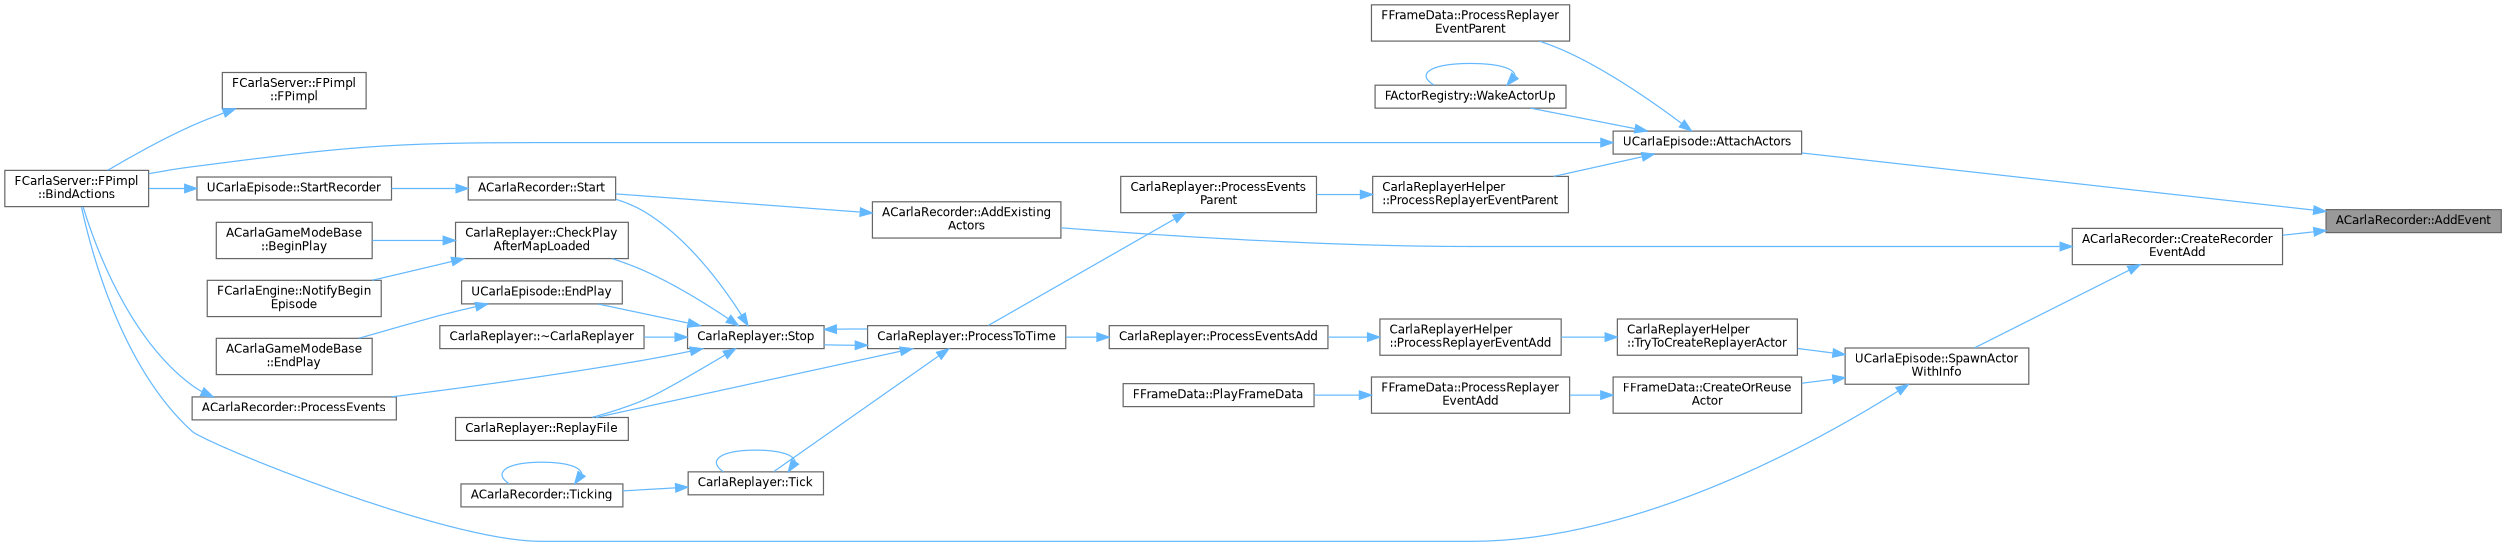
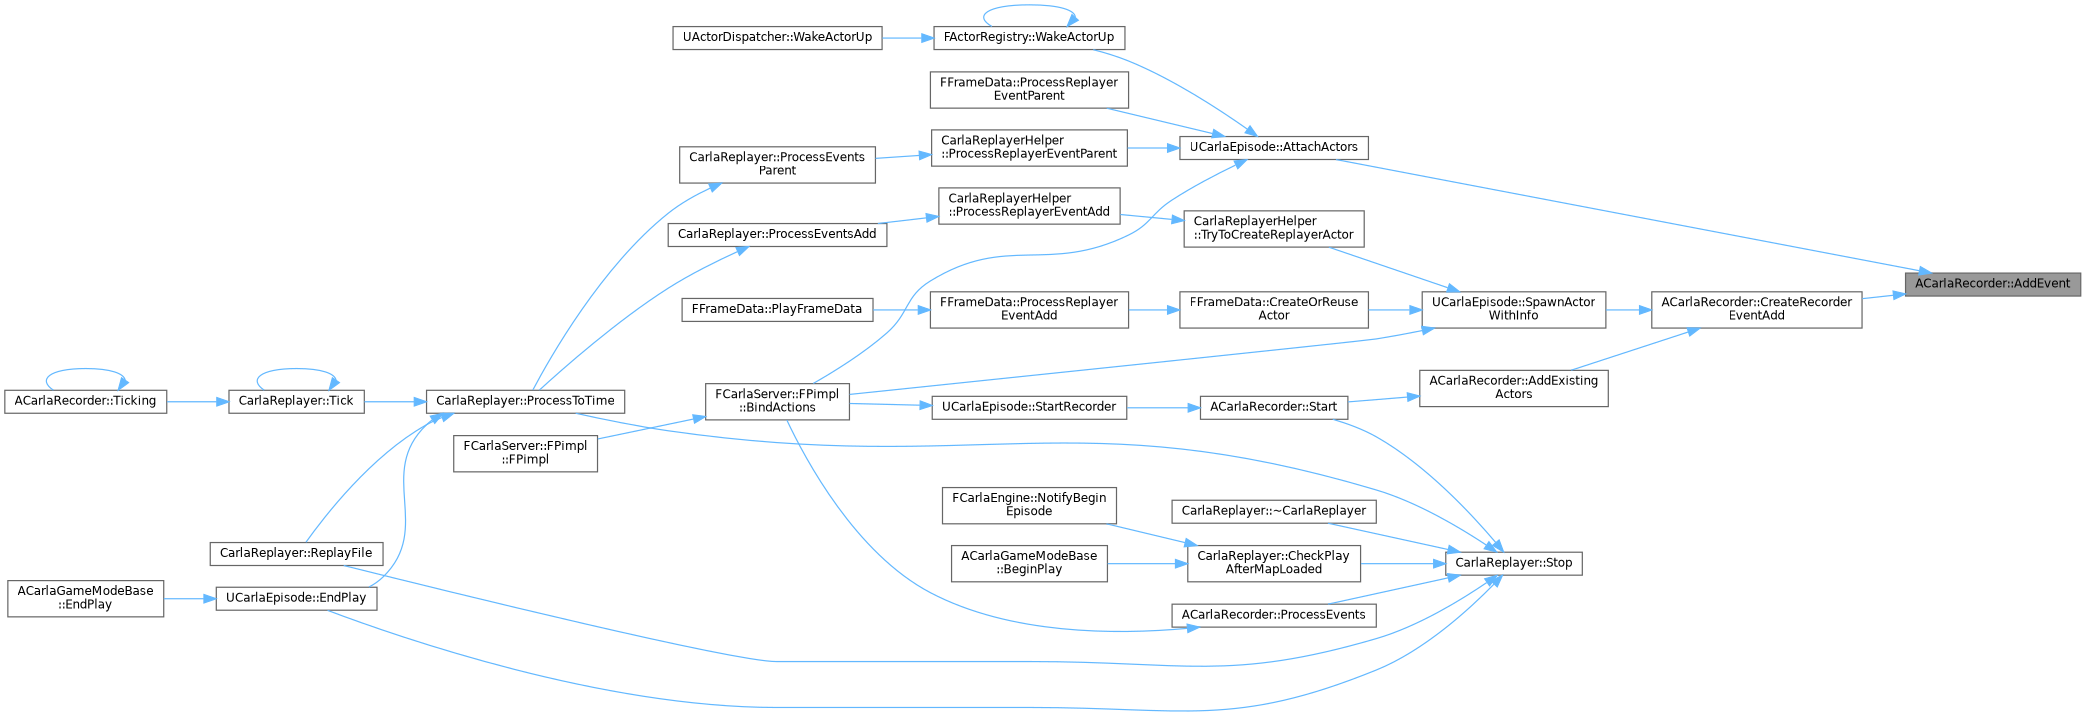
none -> (778, 38)
(164, 139) -> (629, 432)
(840, 345) -> (405, 506)
